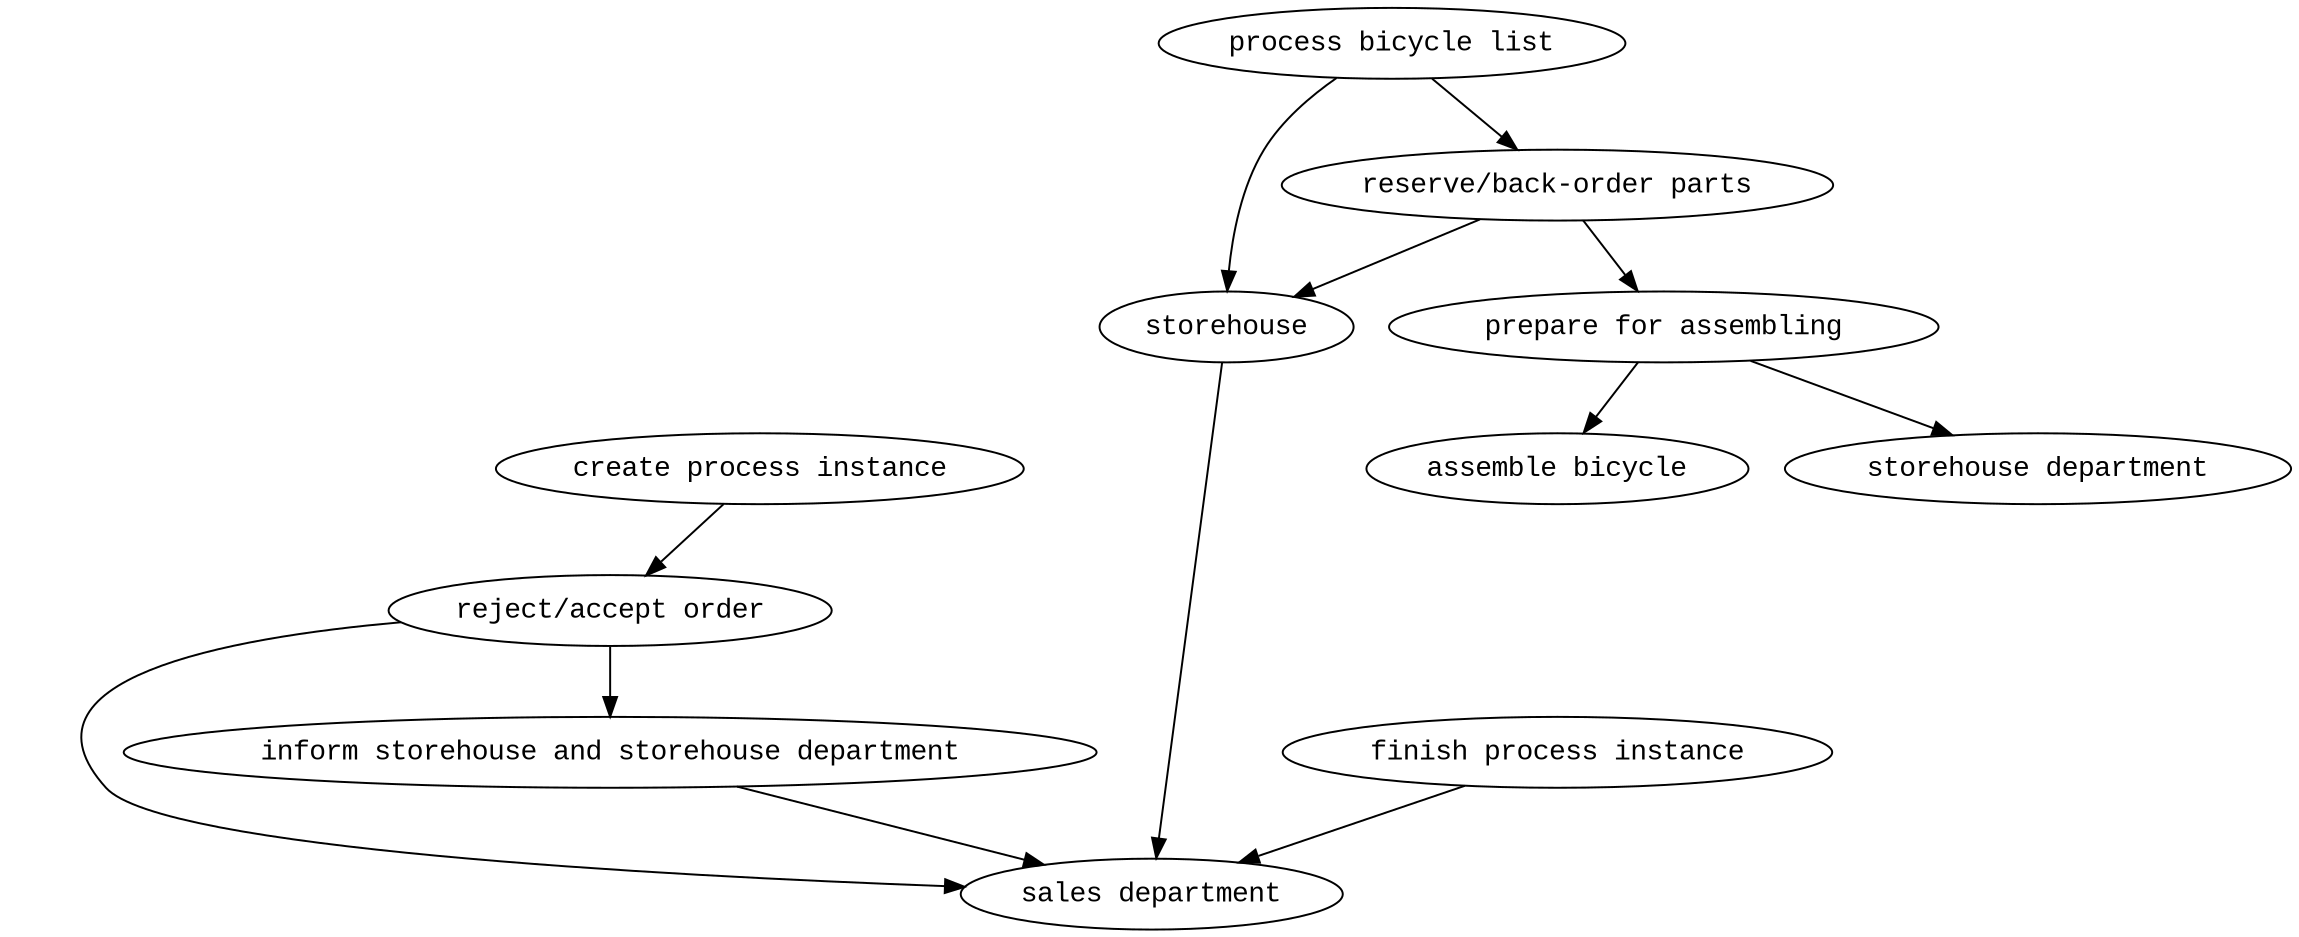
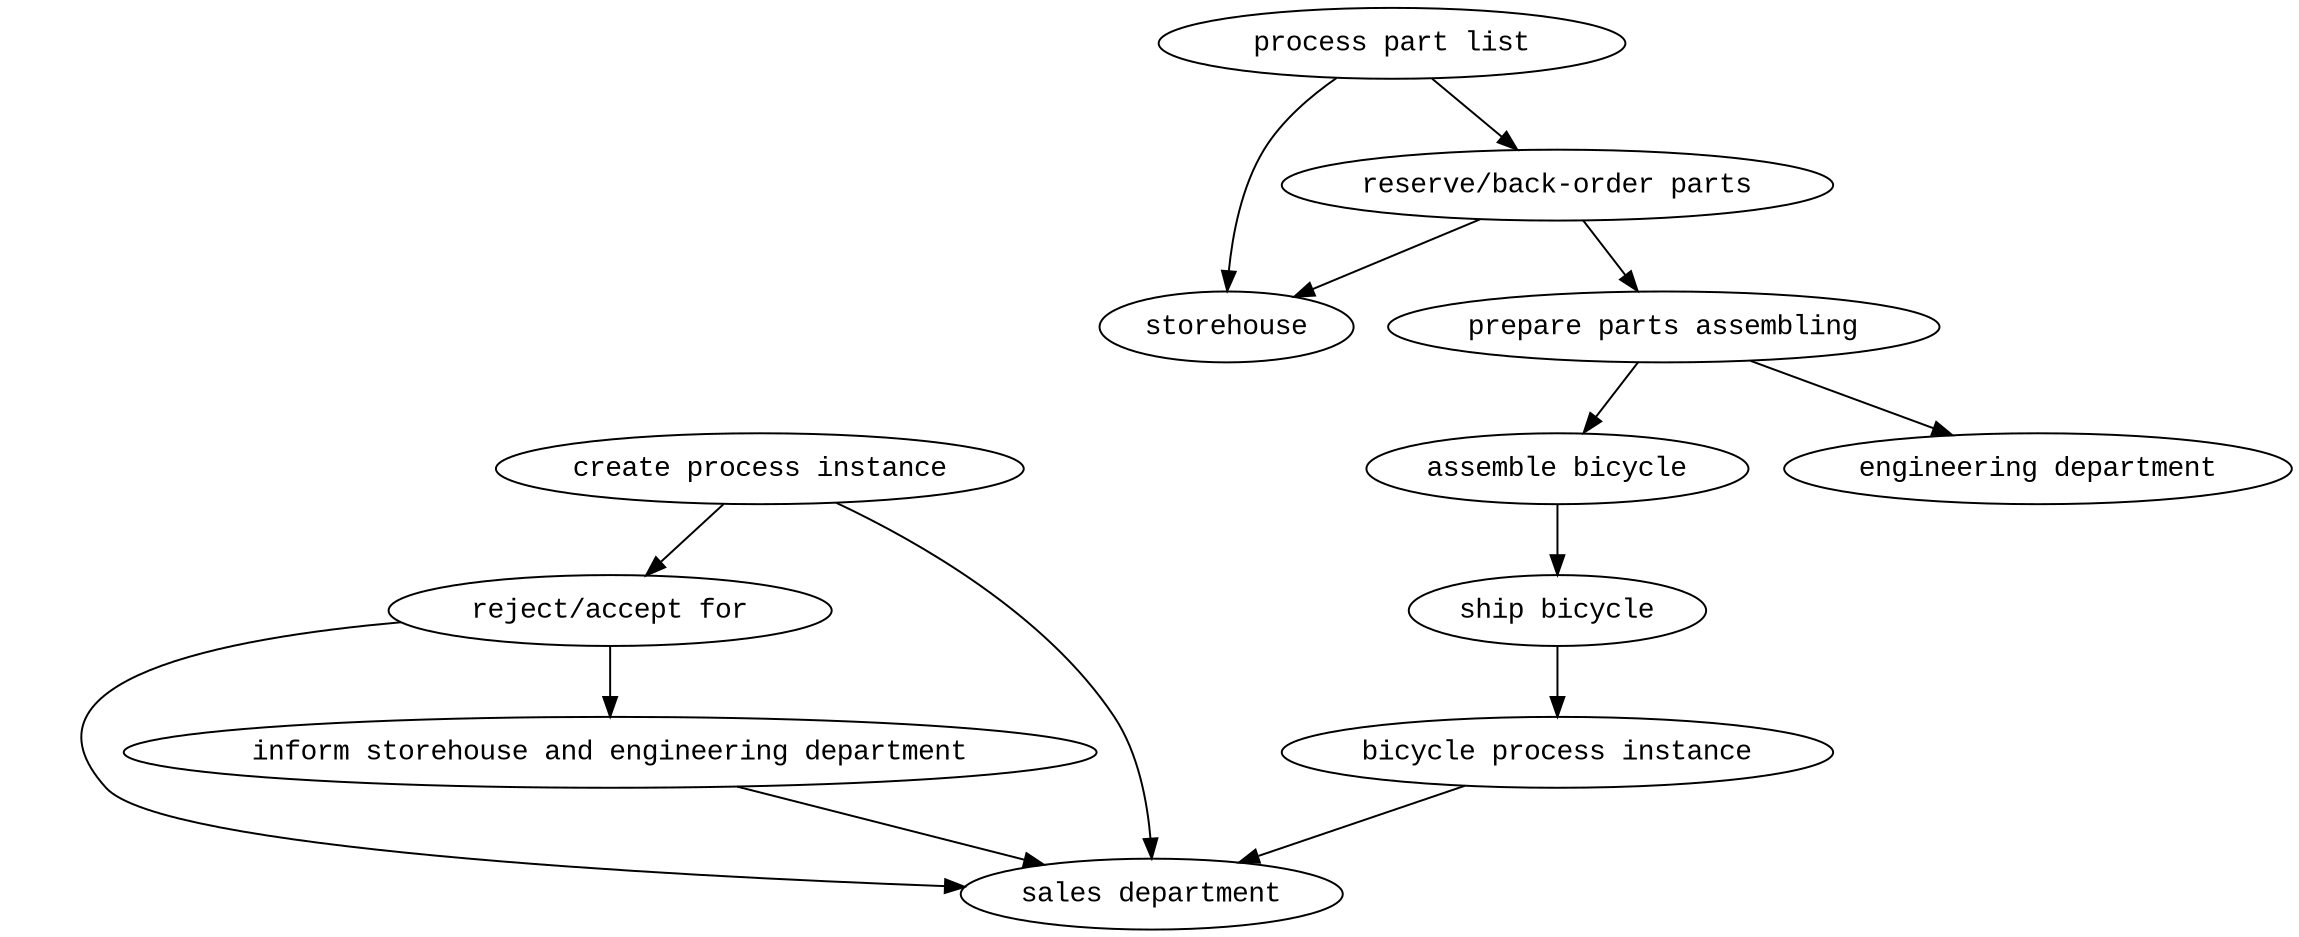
(1392, 43) -> (1392, 43)
(1664, 327) -> (1664, 327)
(2038, 469) -> (2038, 469)
(1191, 600) -> (1039, 633)
(610, 611) -> (610, 611)
none -> (1557, 611)
(610, 752) -> (610, 752)
(1557, 752) -> (1557, 752)
